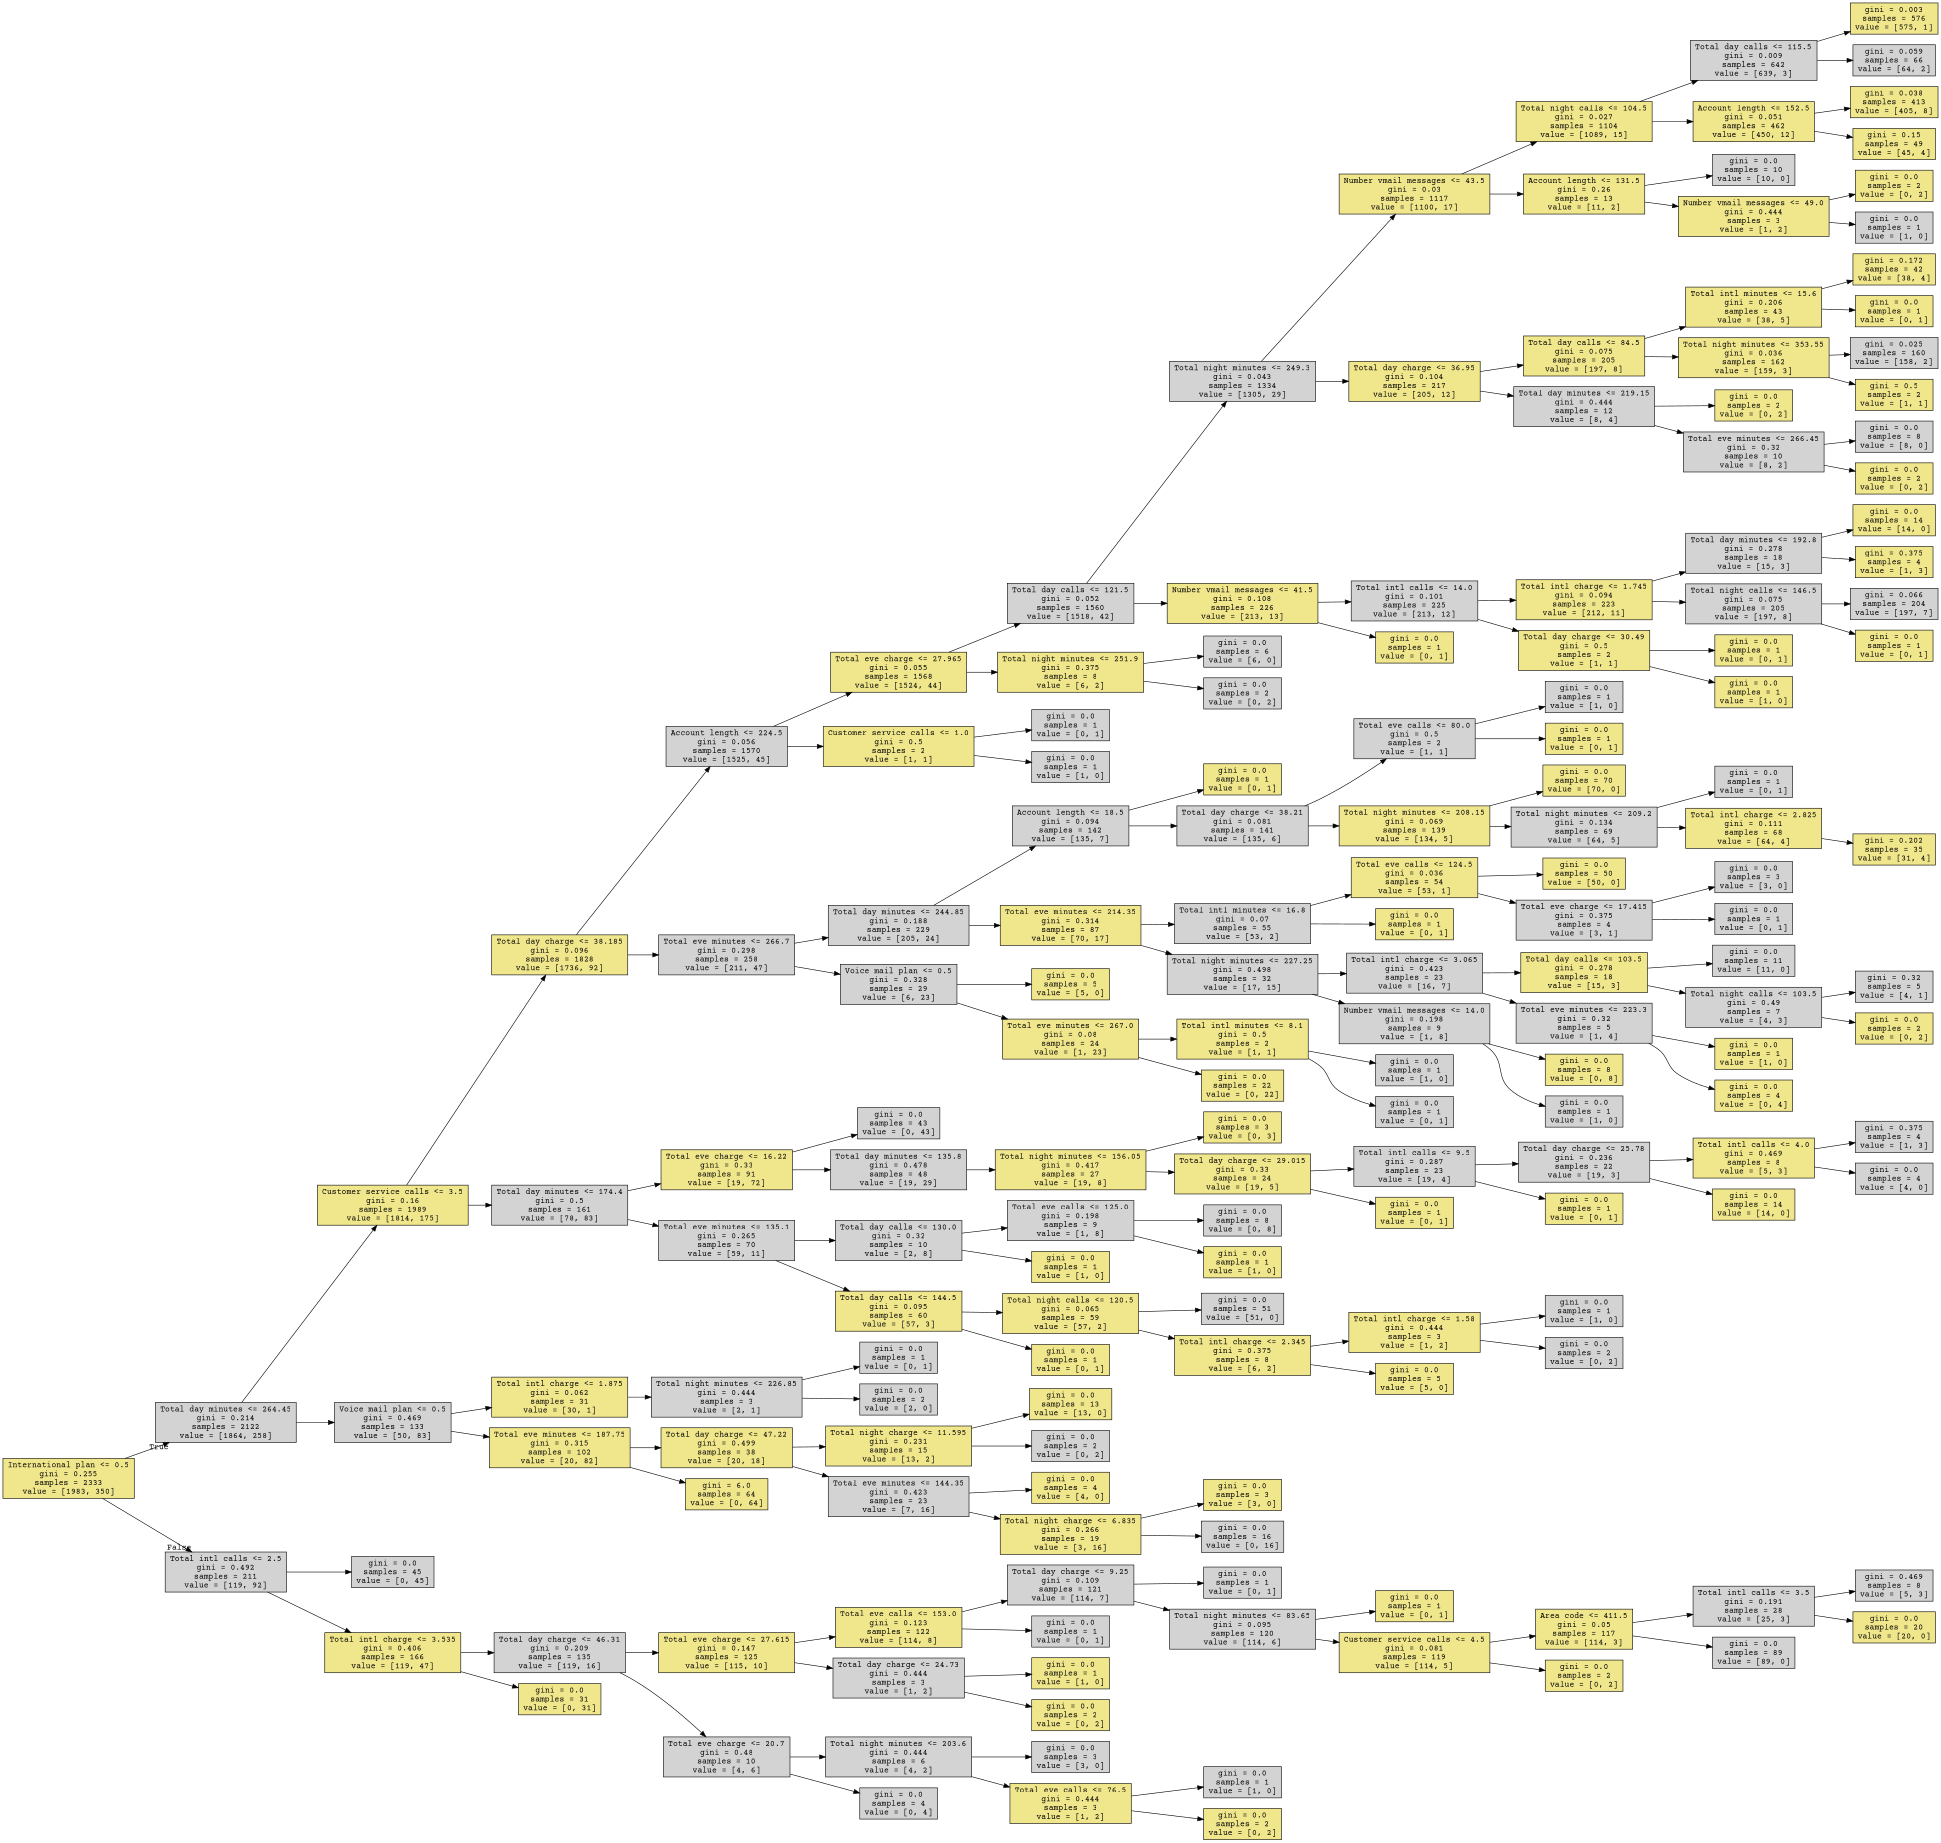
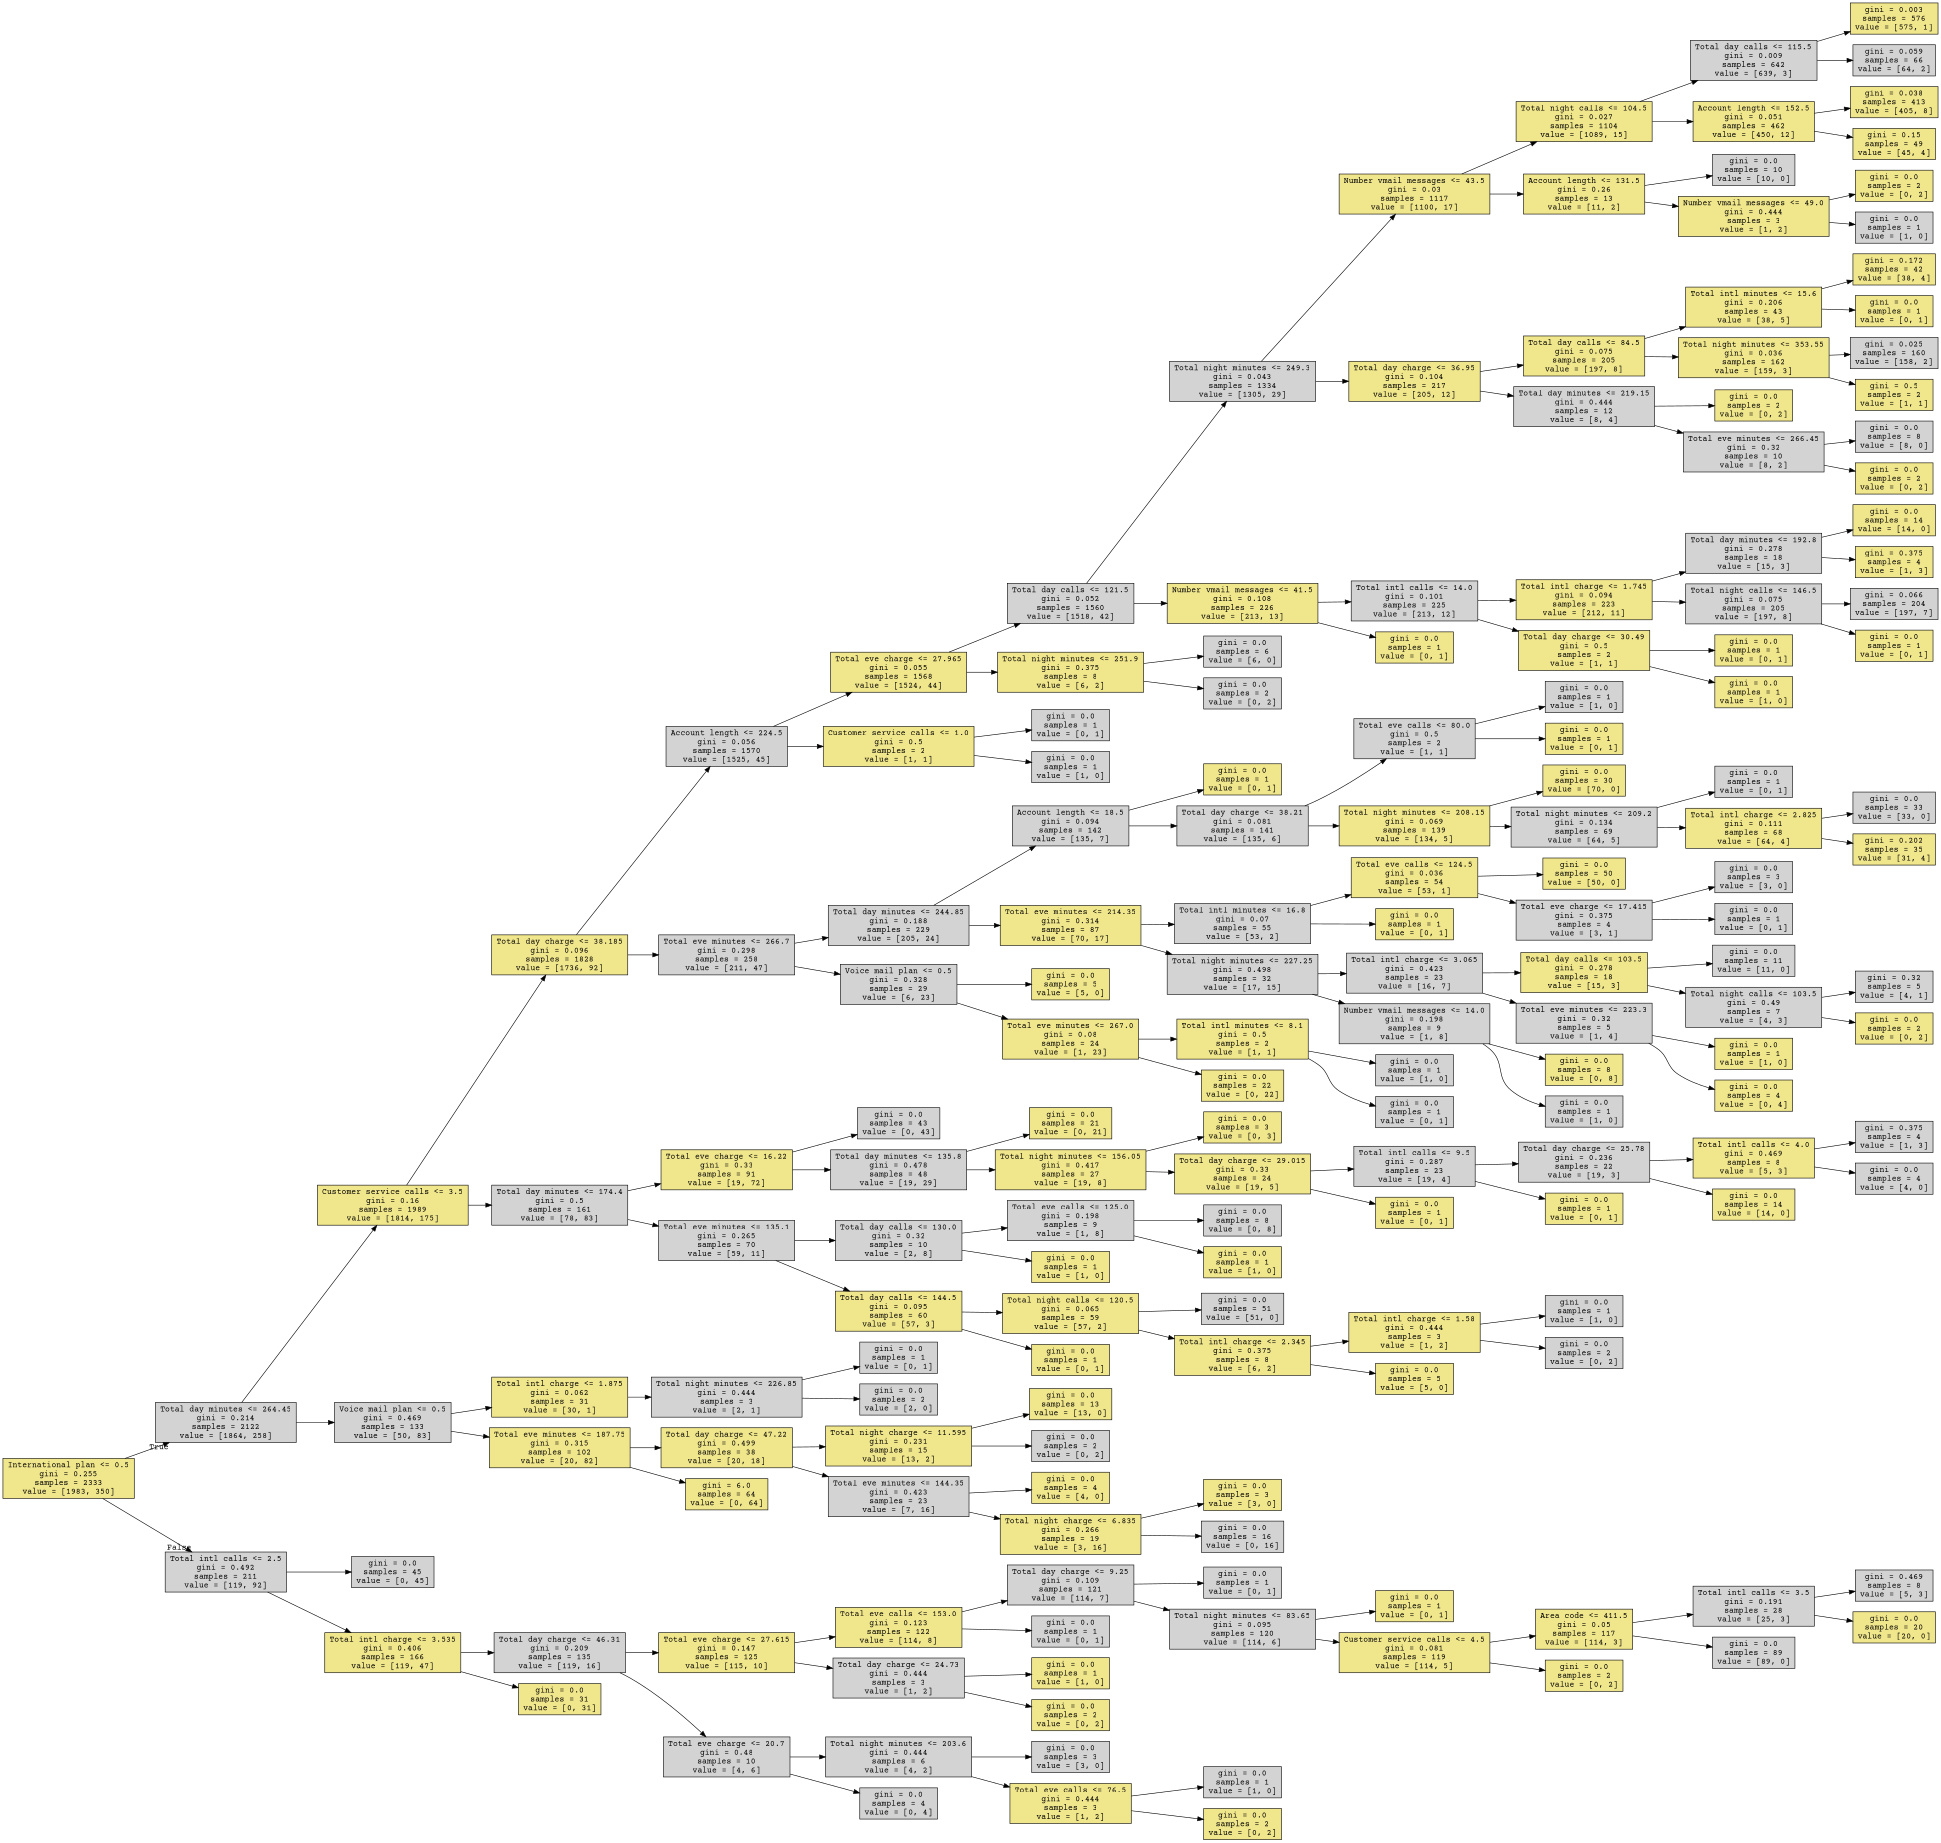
(1584, 781) -> (1584, 781)
none -> (1894, 808)
none -> (1071, 1123)
